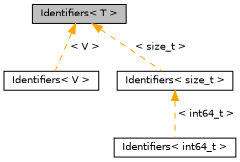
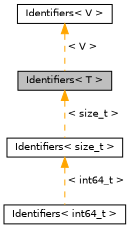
(63, 52) -> (65, 53)
